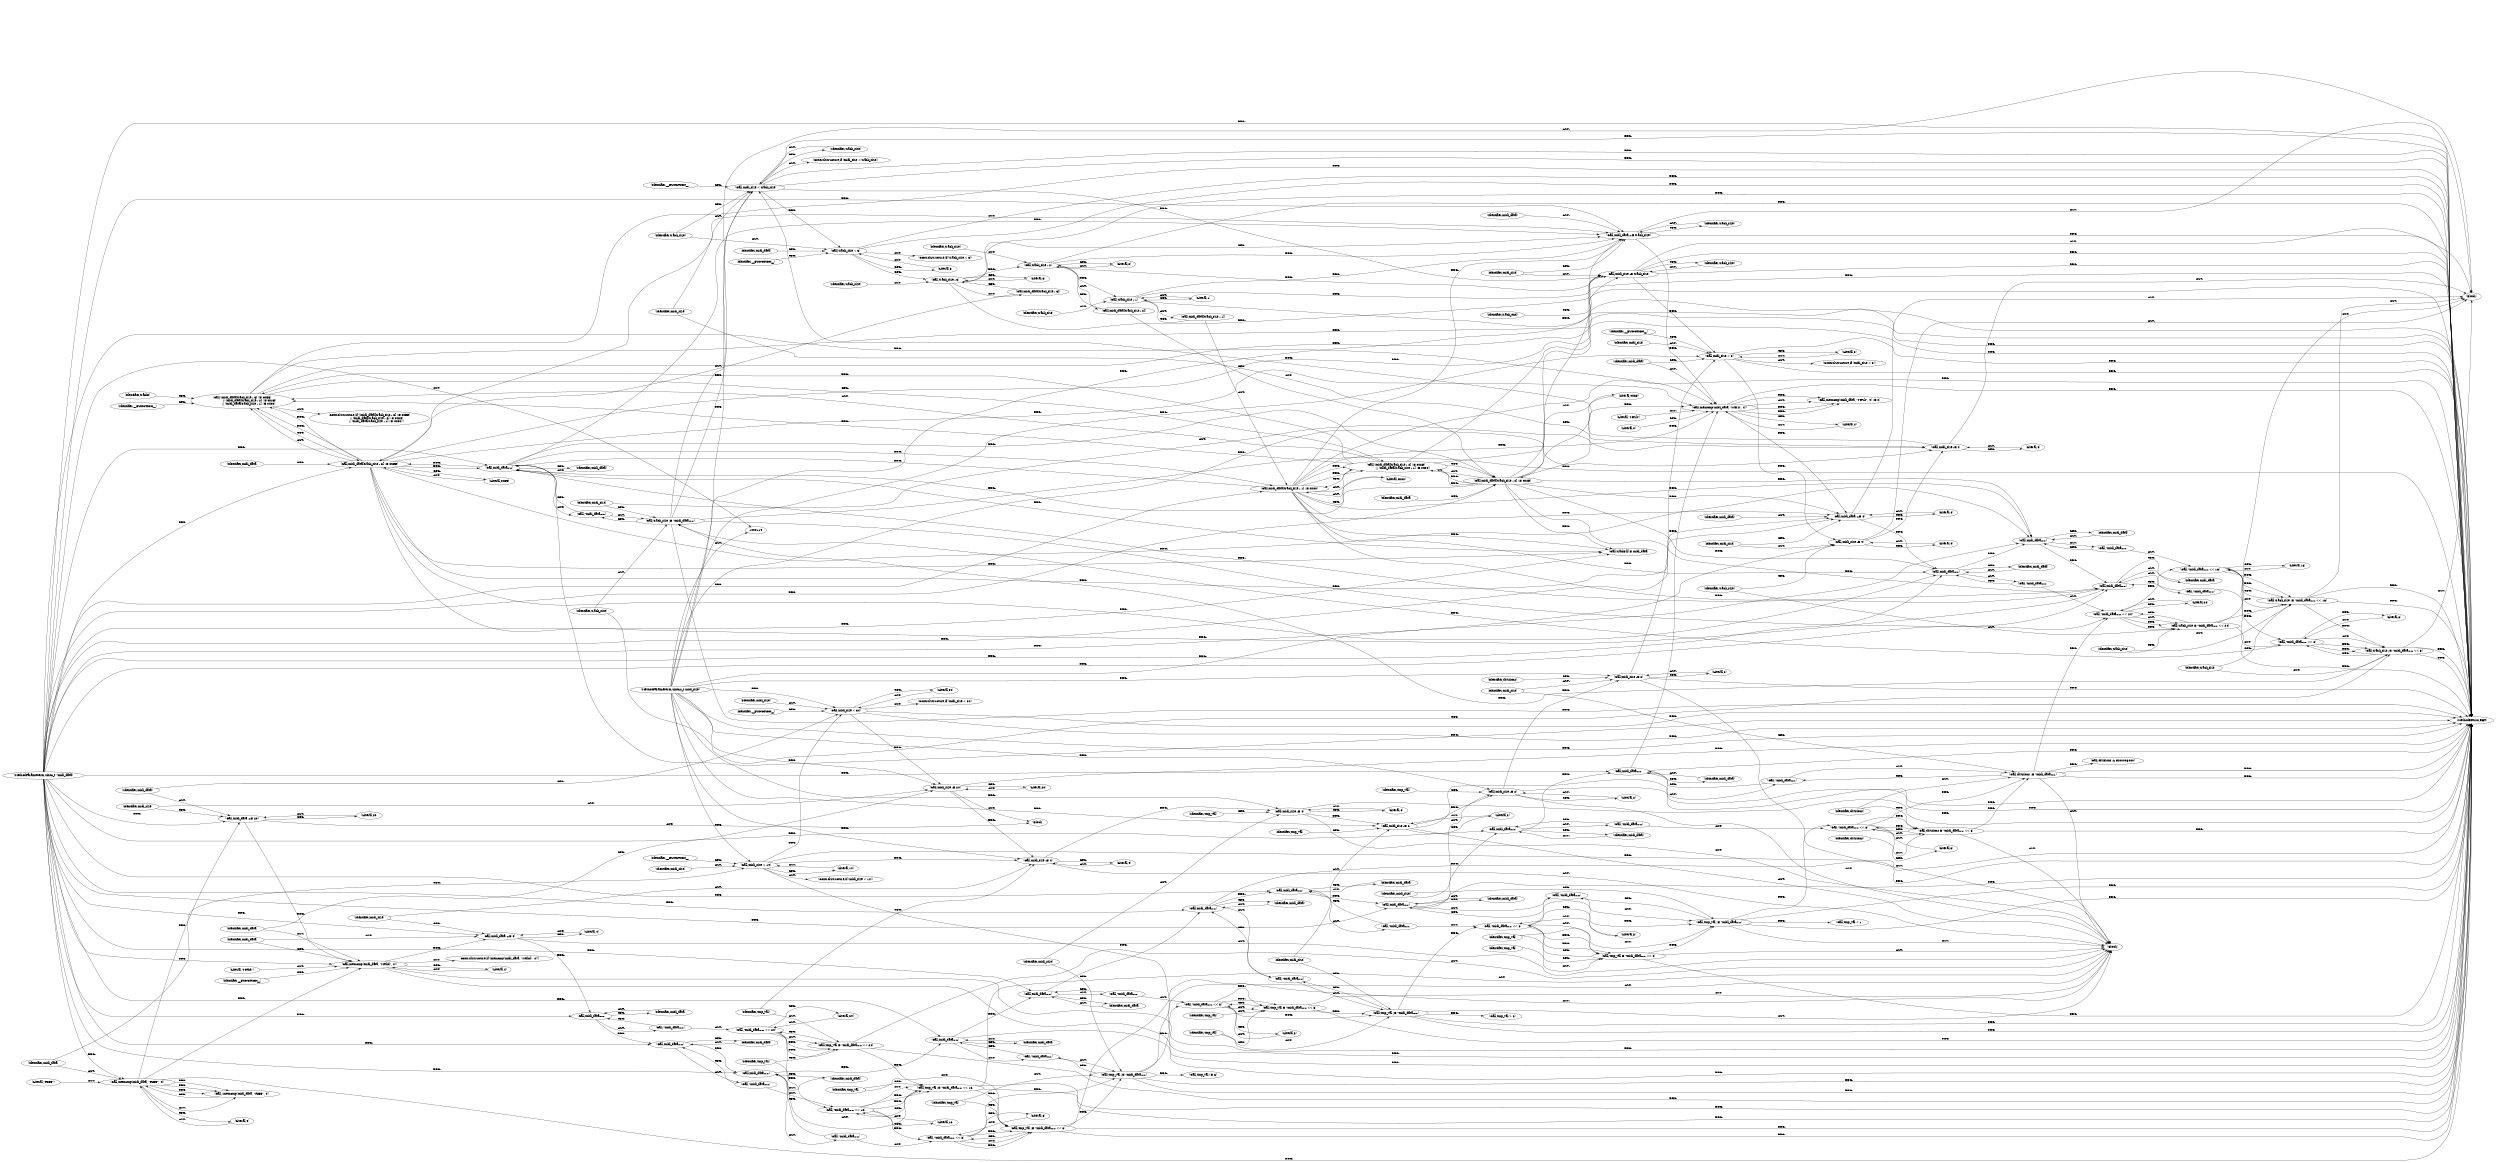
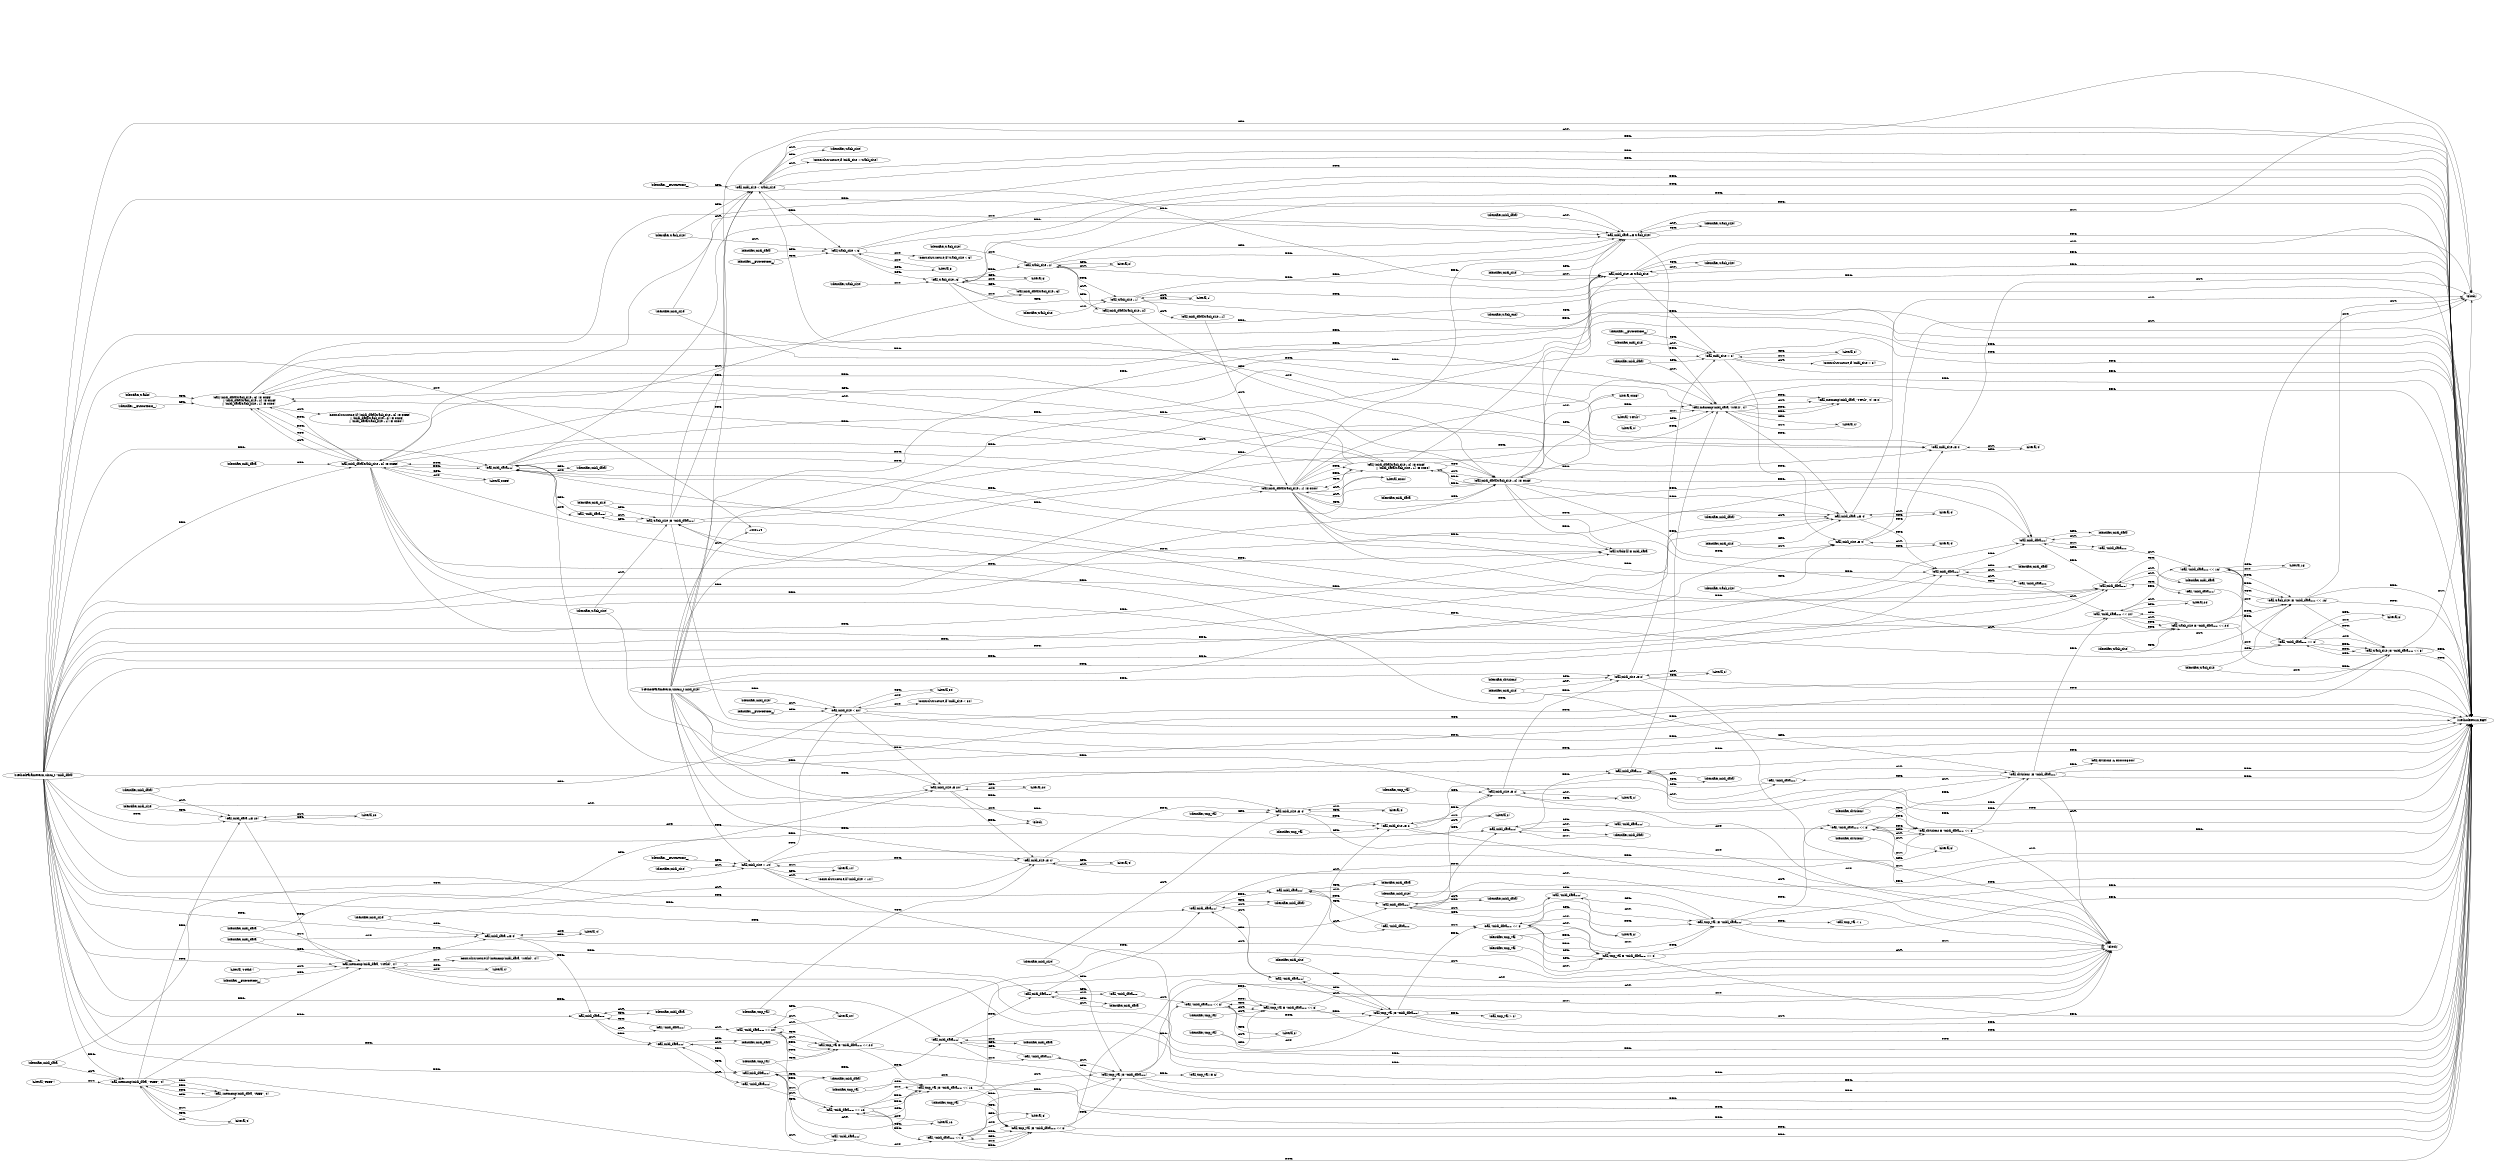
(1242, 122) -> (1242, 122)
(1161, 321) -> (1026, 304)
